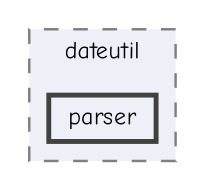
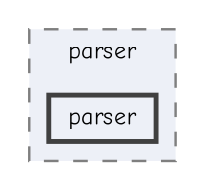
(102, 52) -> (102, 52)
